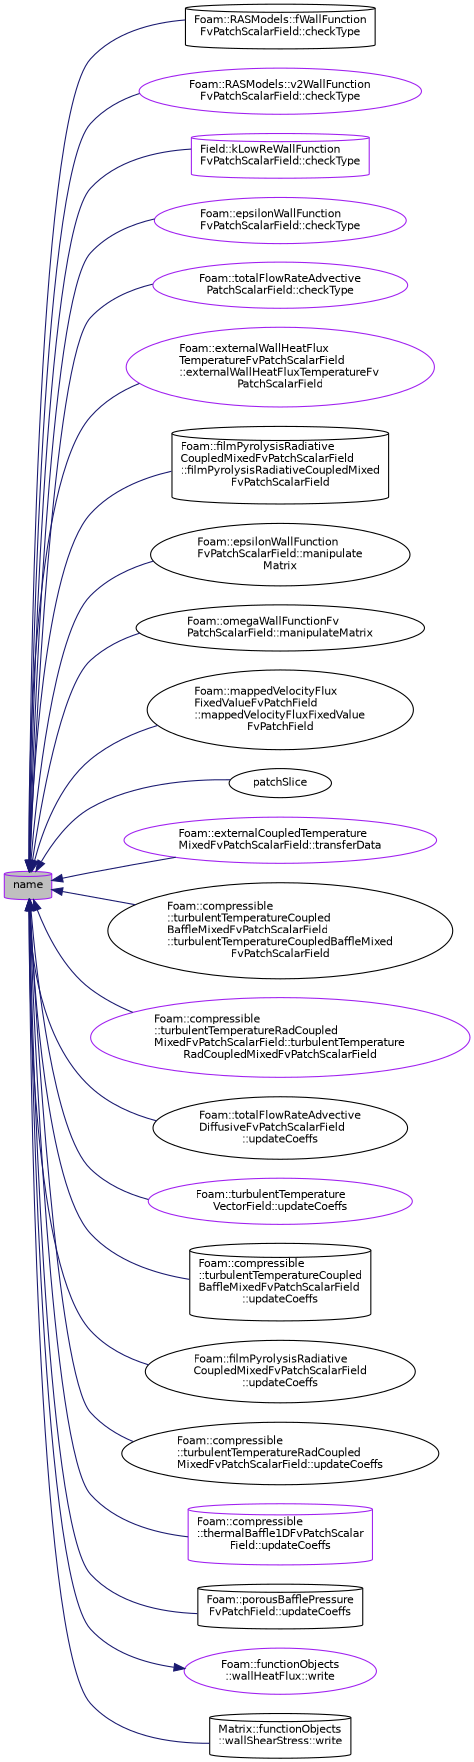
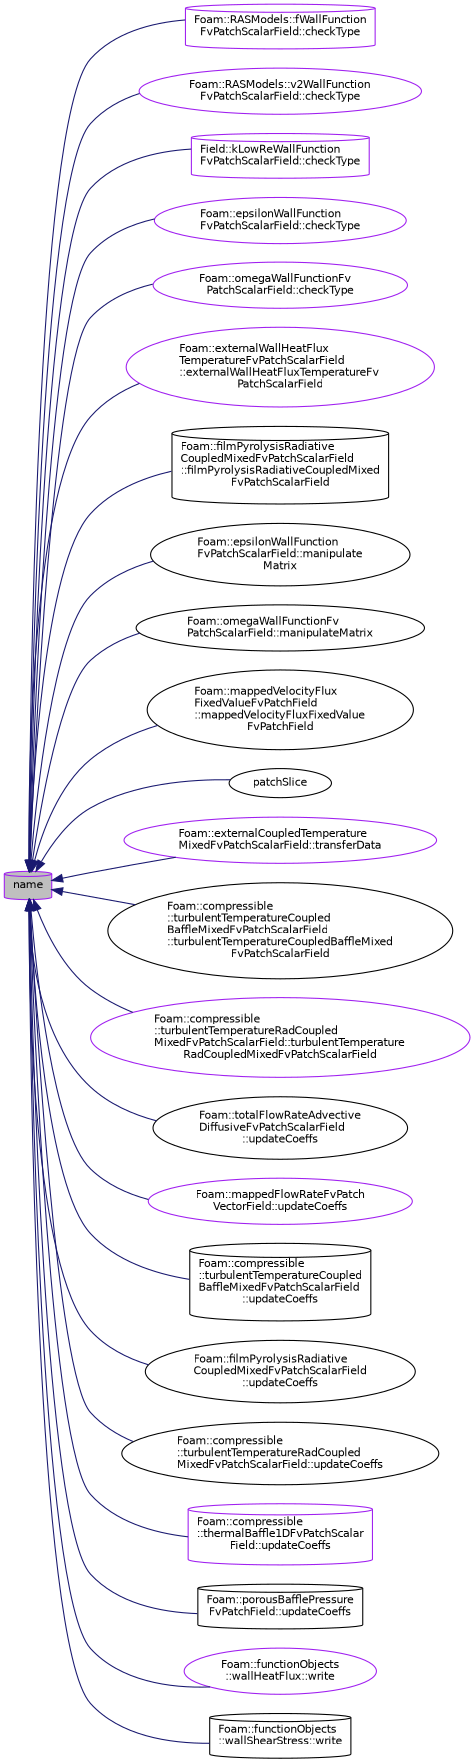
(280, 27) -> (280, 27)
(280, 285) -> (280, 285)
(280, 1201) -> (280, 1201)
(57, 1479) -> (62, 1542)
(280, 1736) -> (280, 1736)
